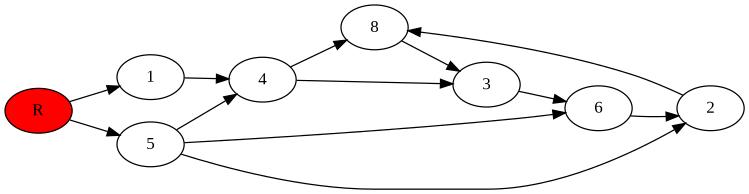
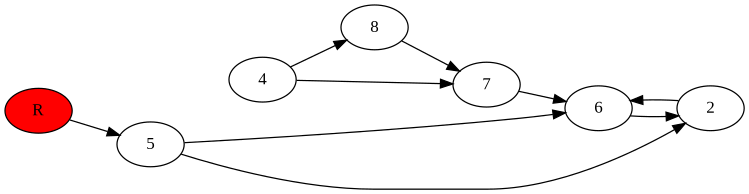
(554, 54) -> (661, 100)
(151, 77) -> none
(487, 85) -> (487, 85)
(201, 115) -> none
